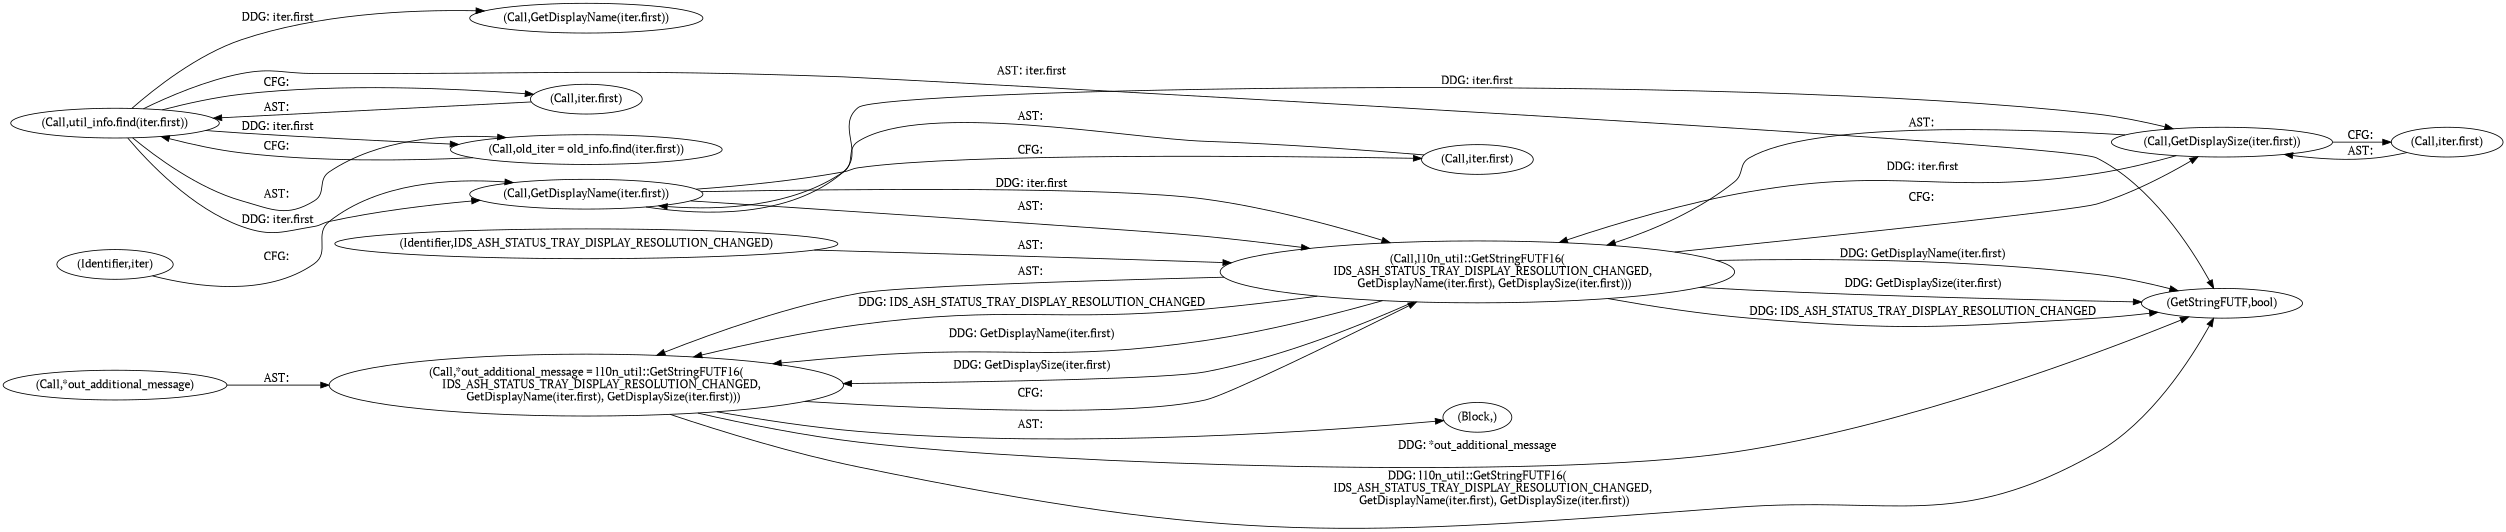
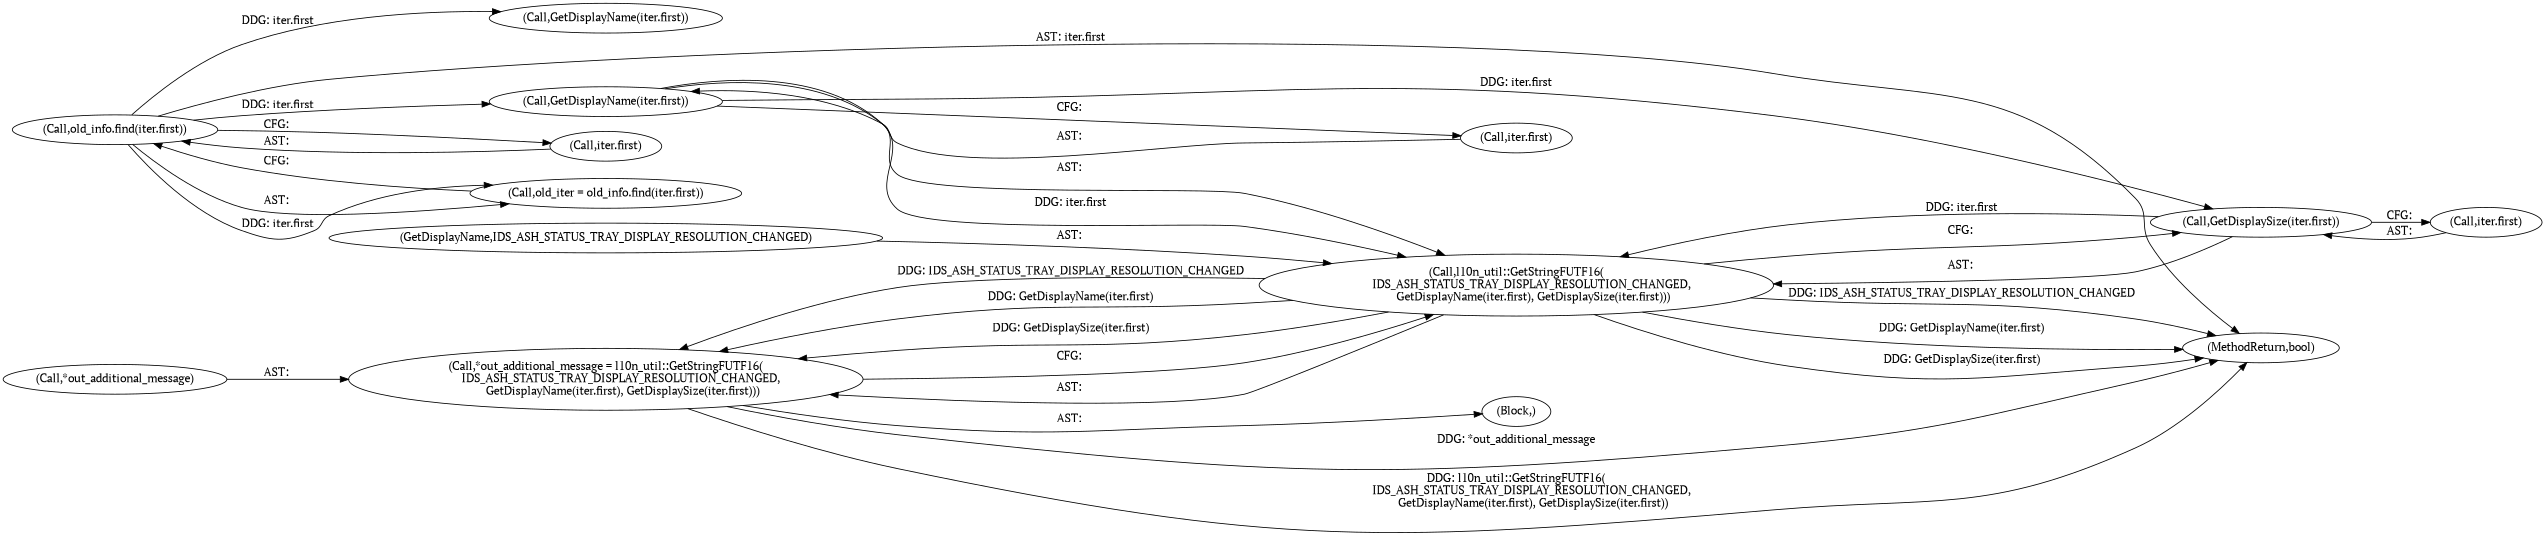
(115, 123) -> (115, 130)
(586, 244) -> (606, 238)
(115, 264) -> none
(2222, 303) -> (2261, 348)
